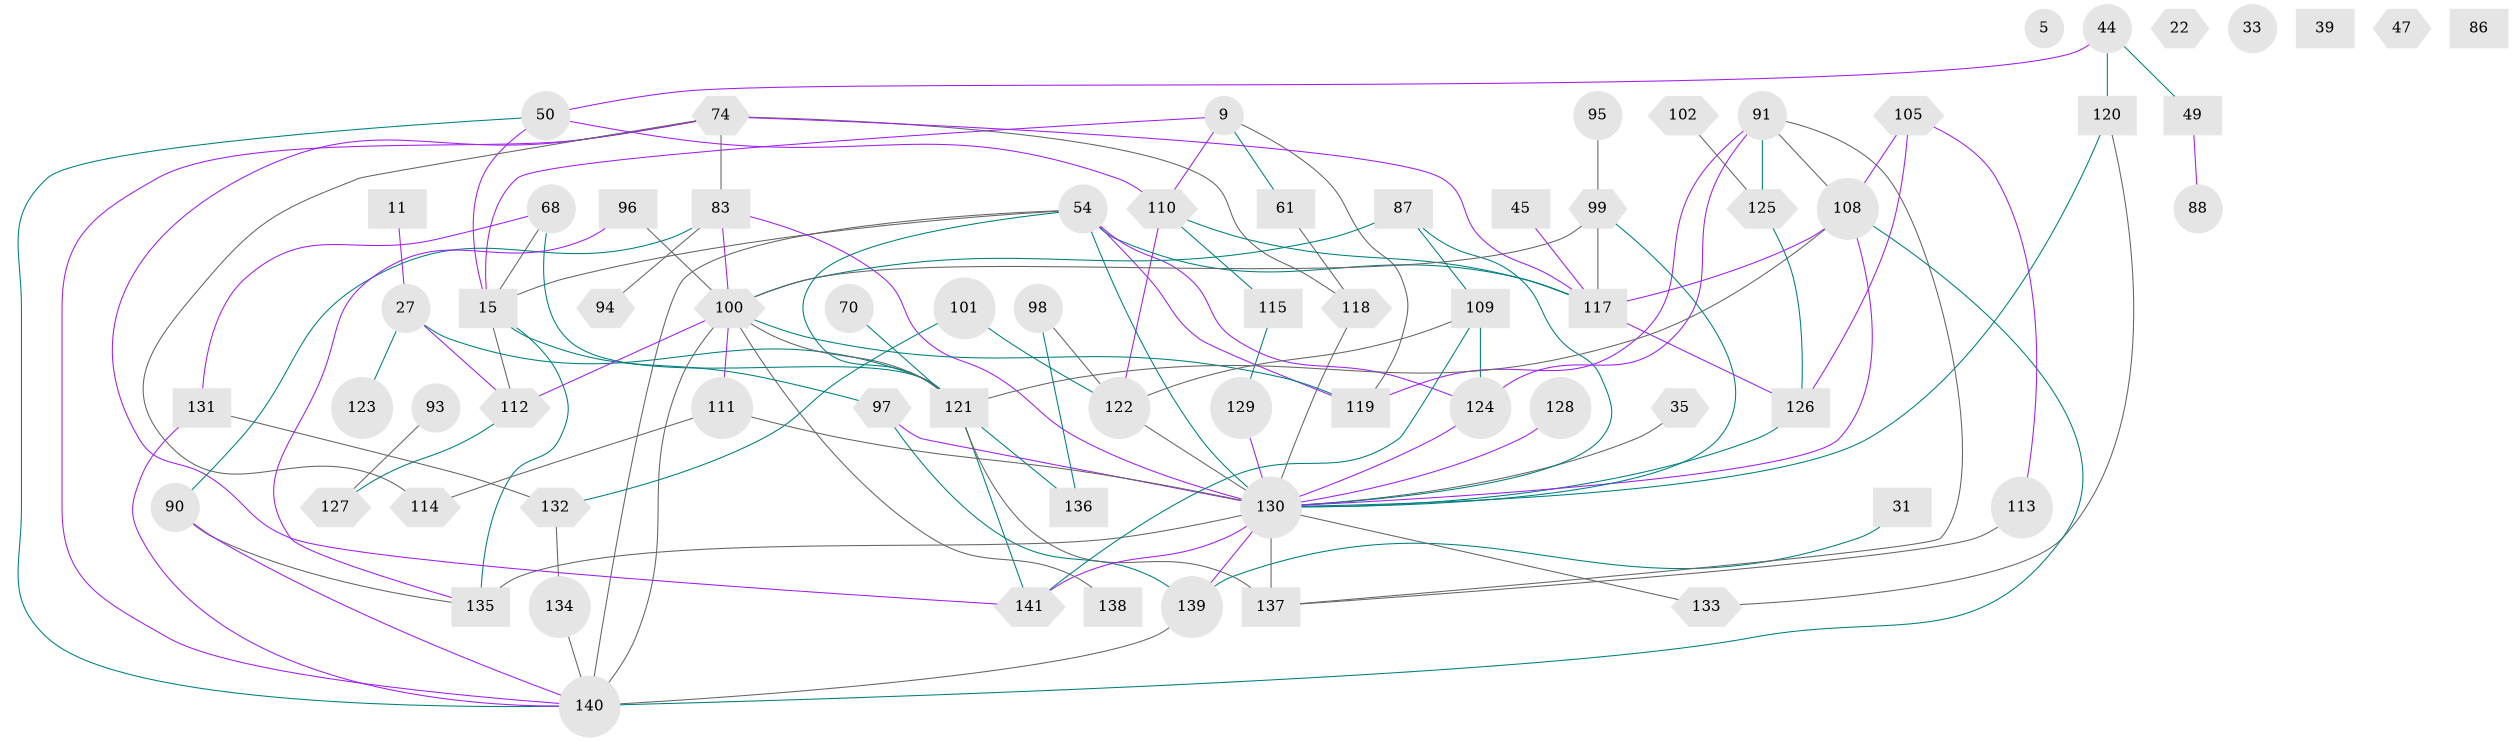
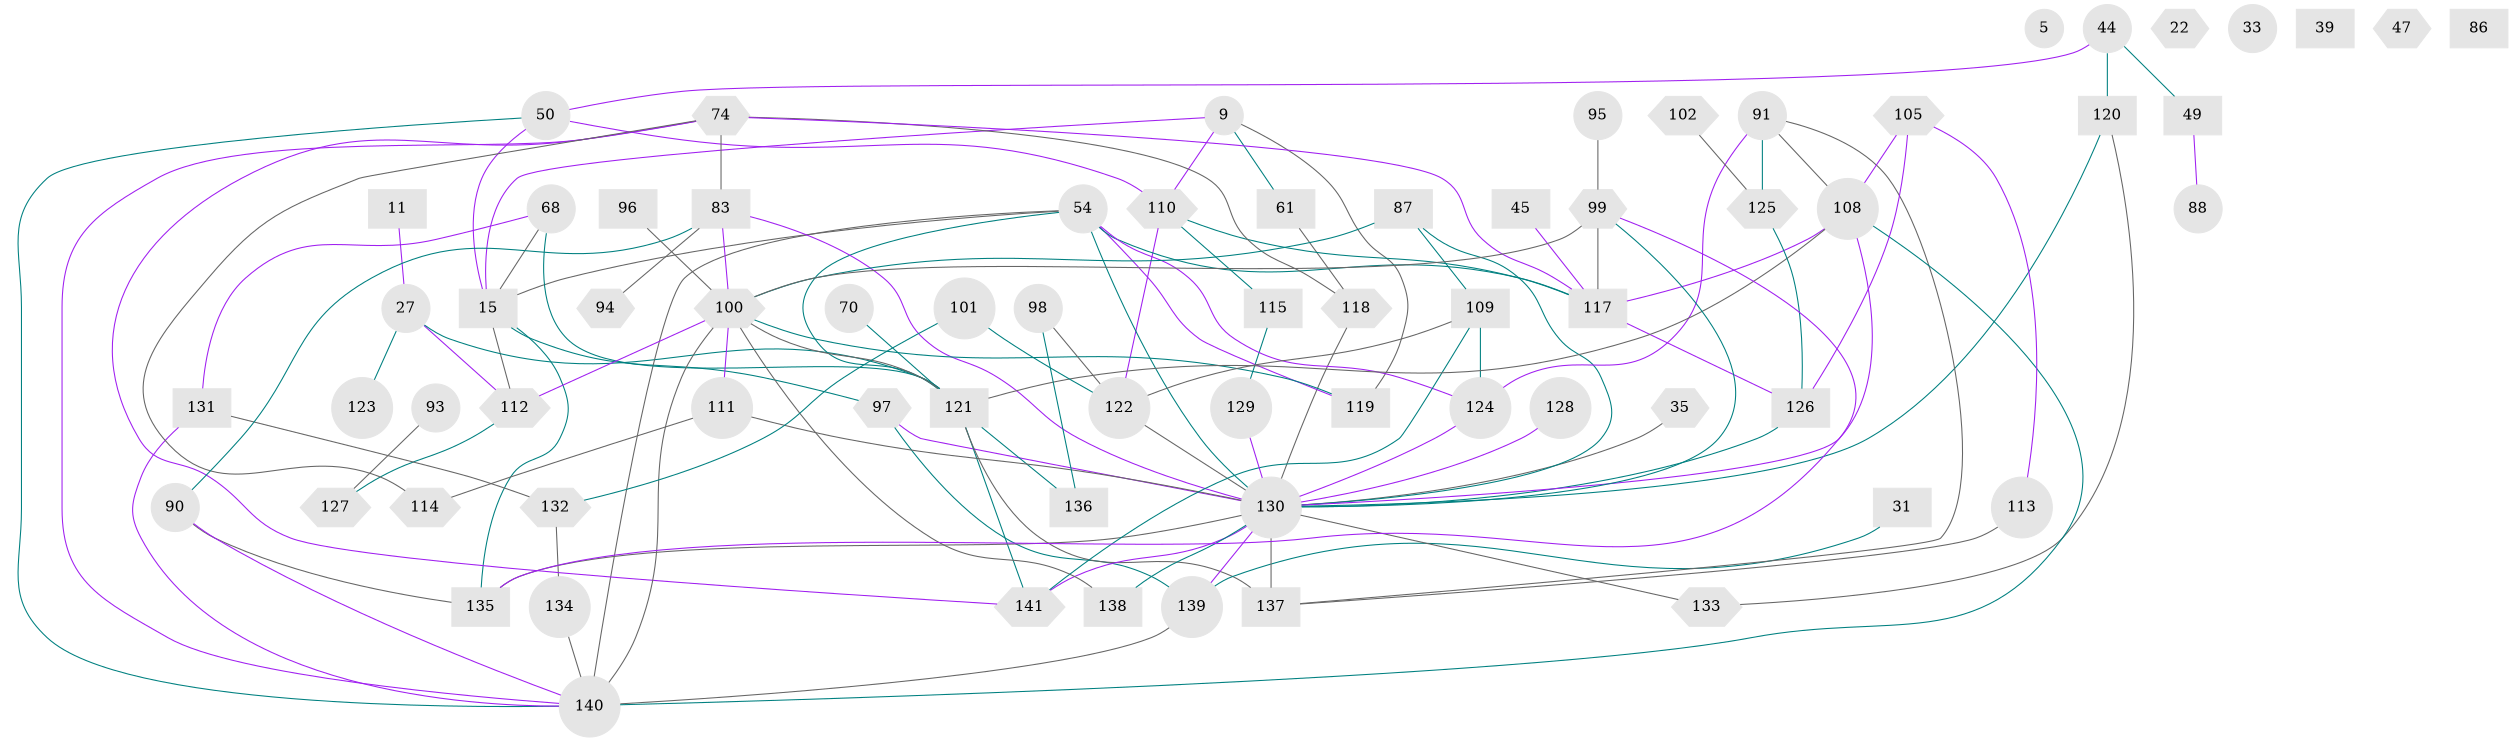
(1619, 351) -> none
(323, 372) -> (1360, 535)
none -> (1165, 568)
